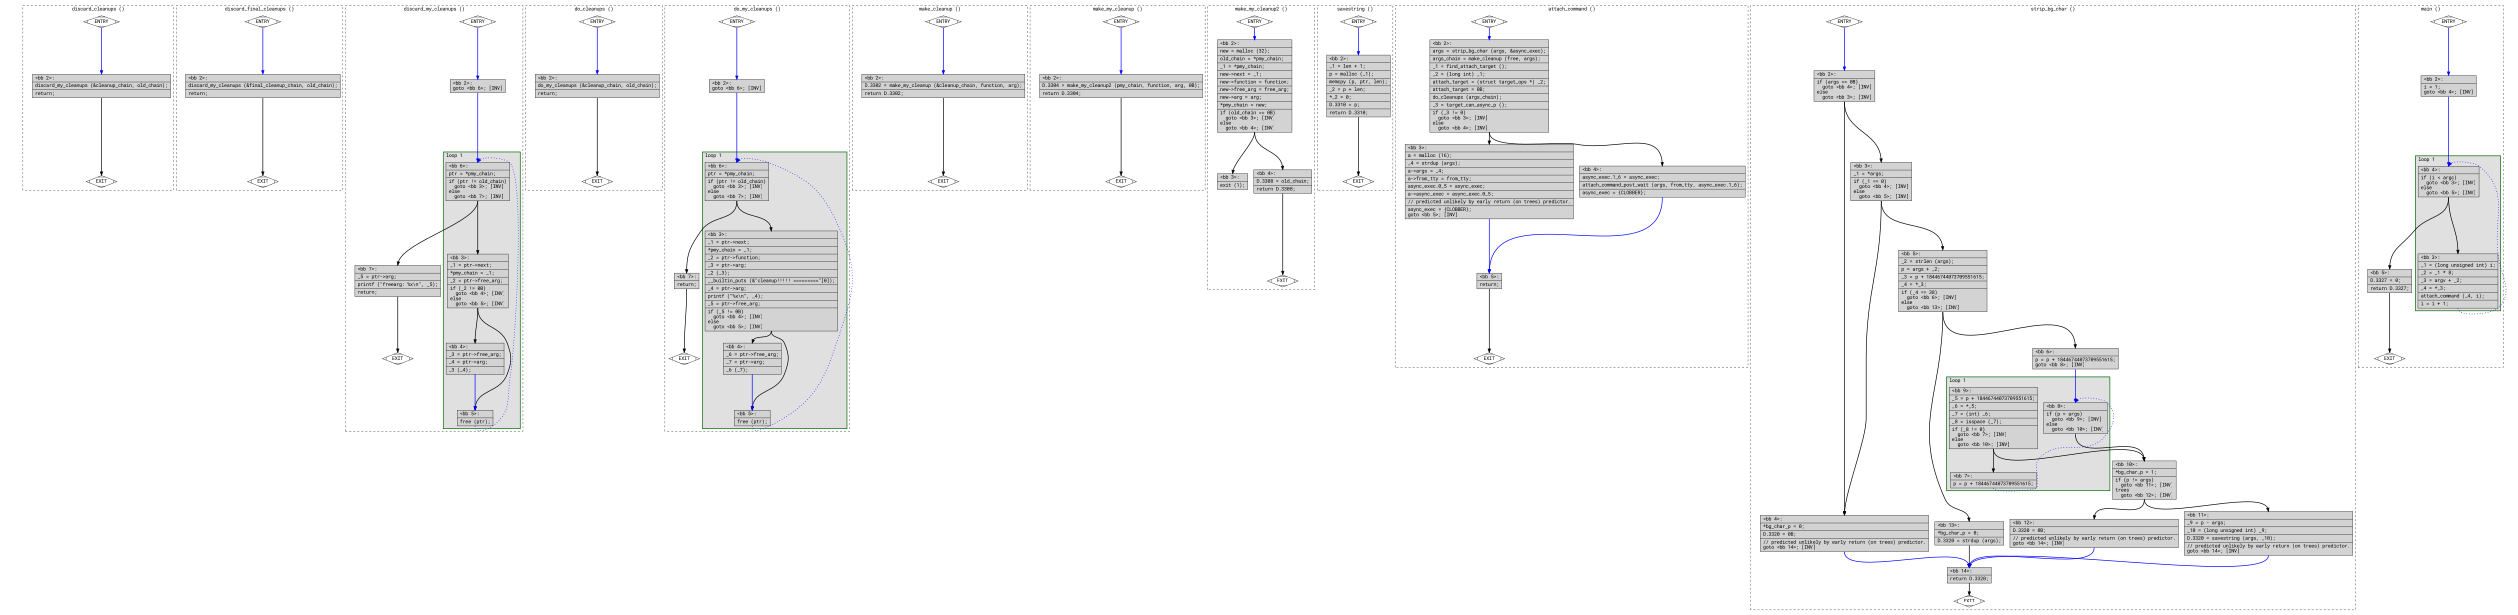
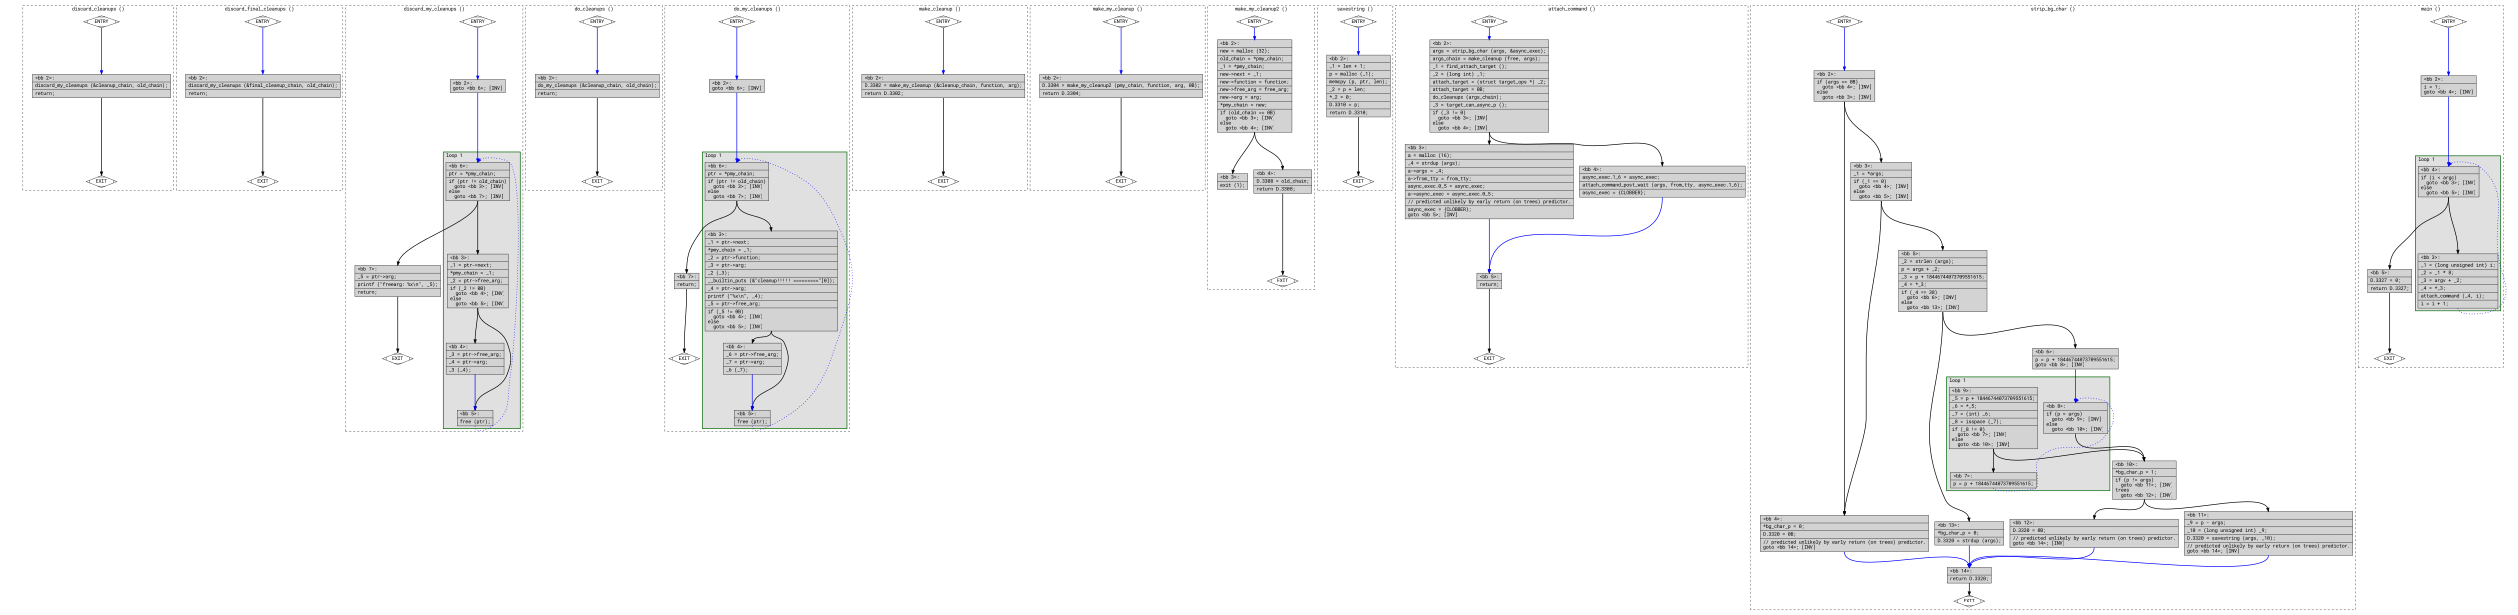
(1969, 555) -> (1969, 555)
